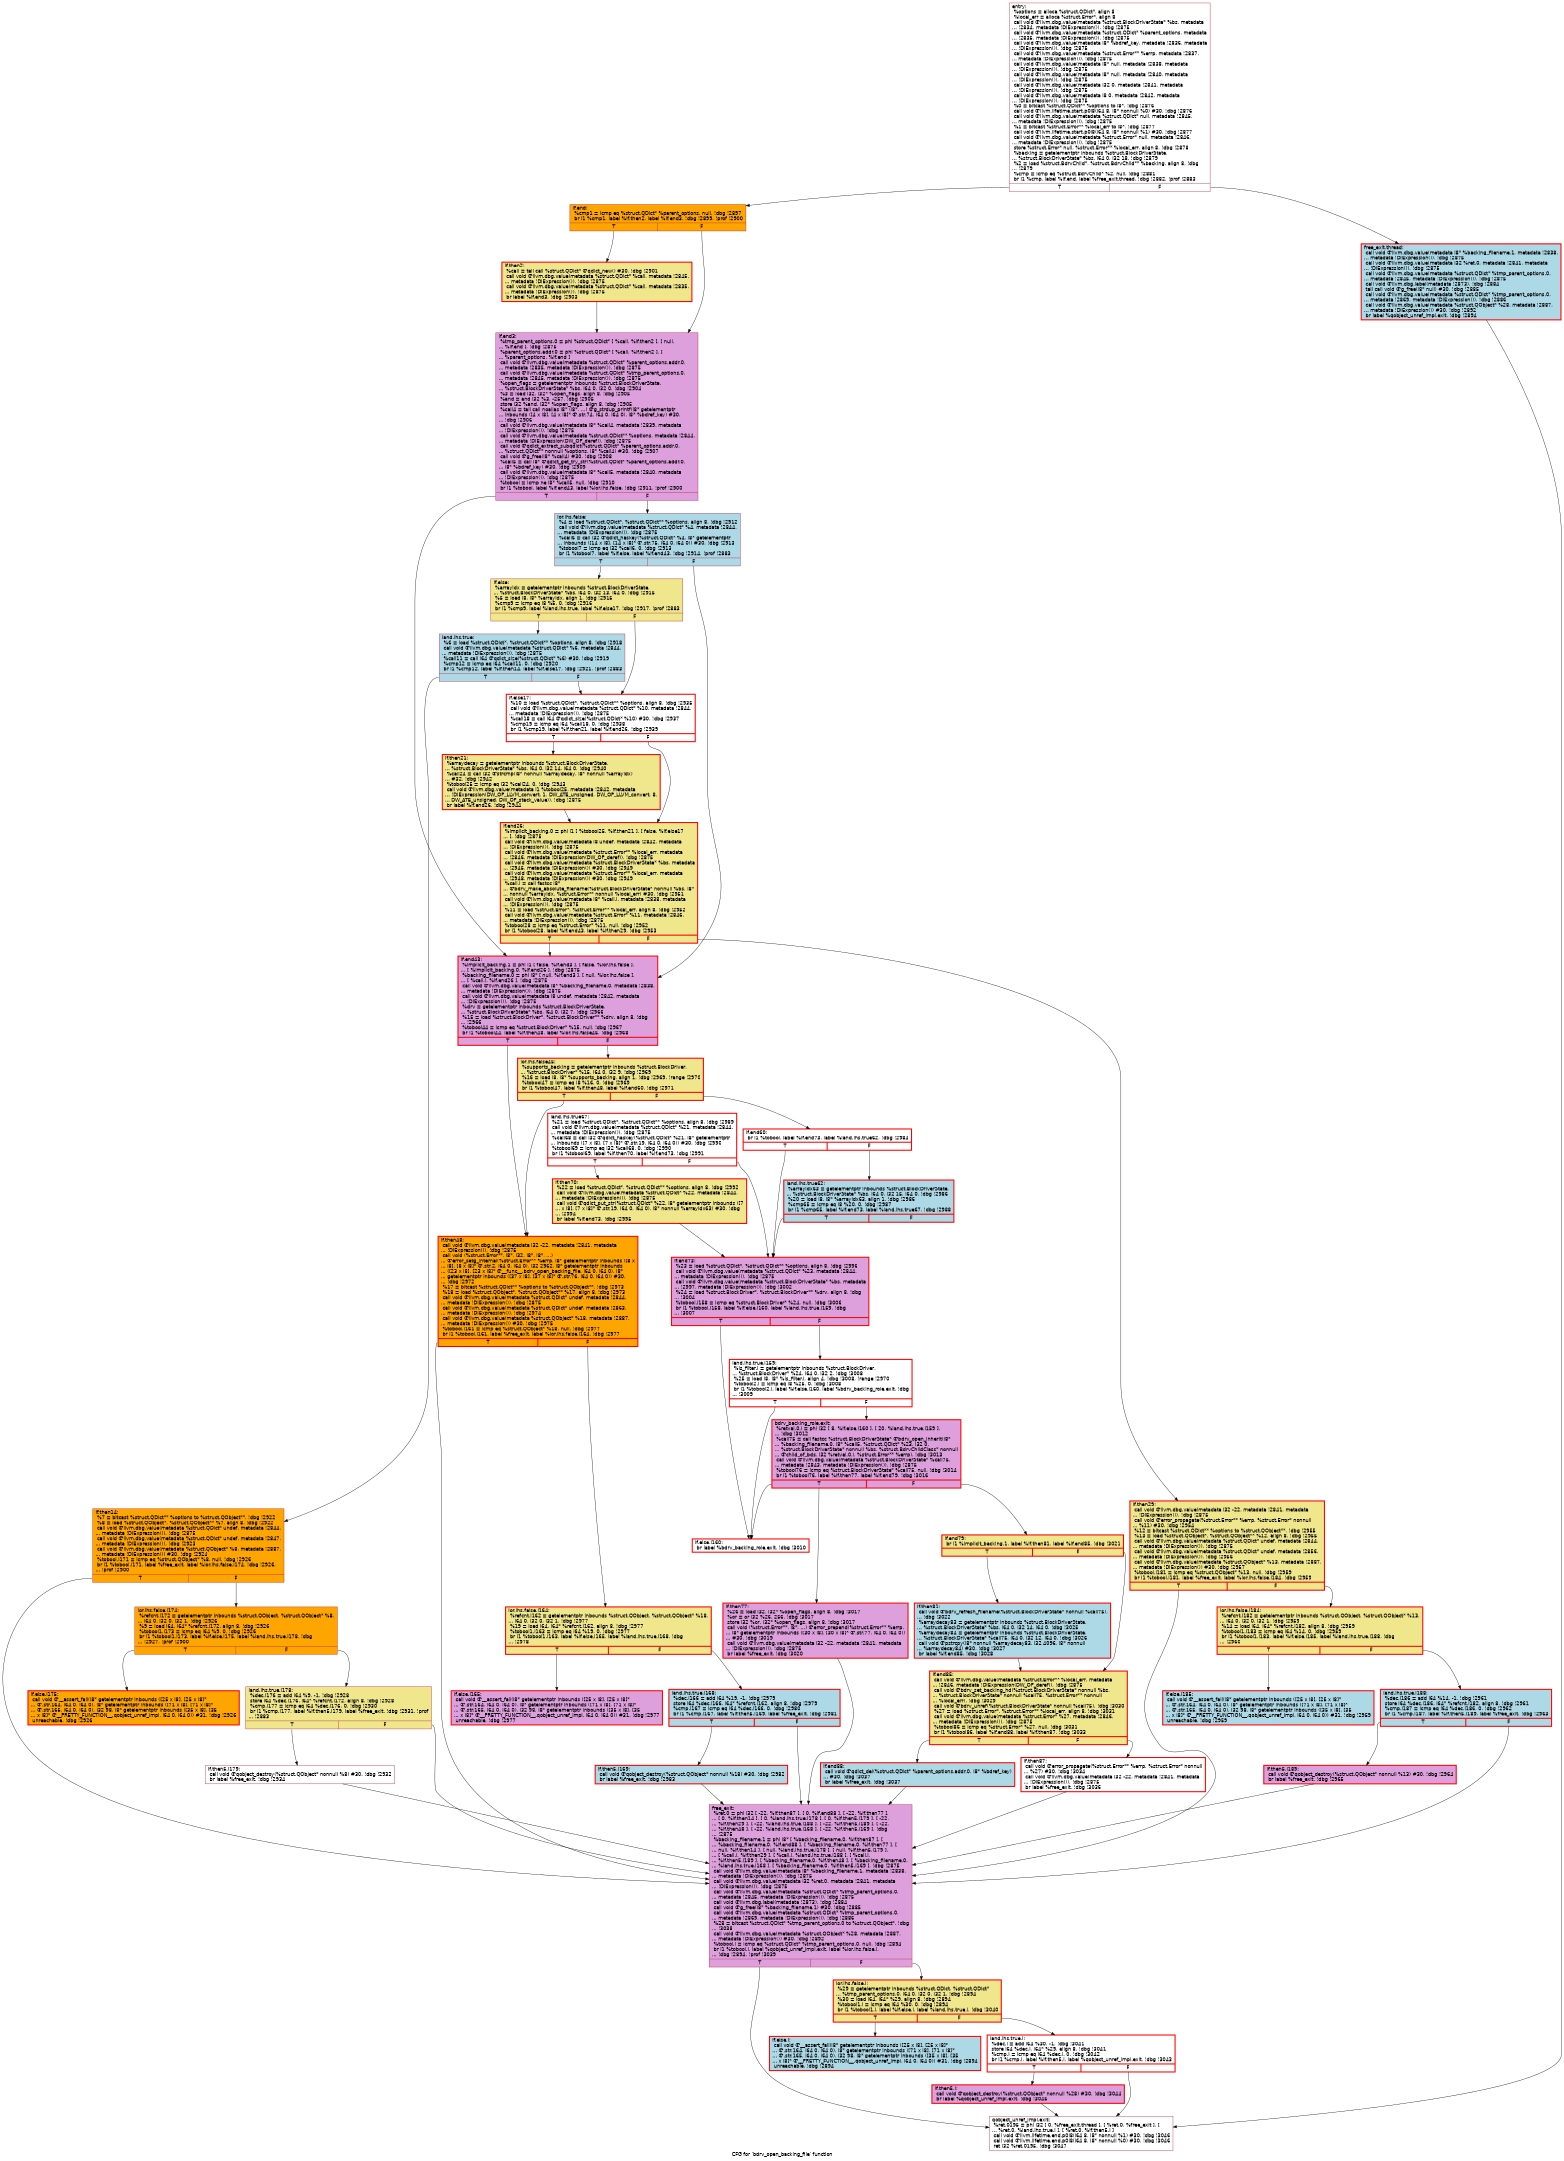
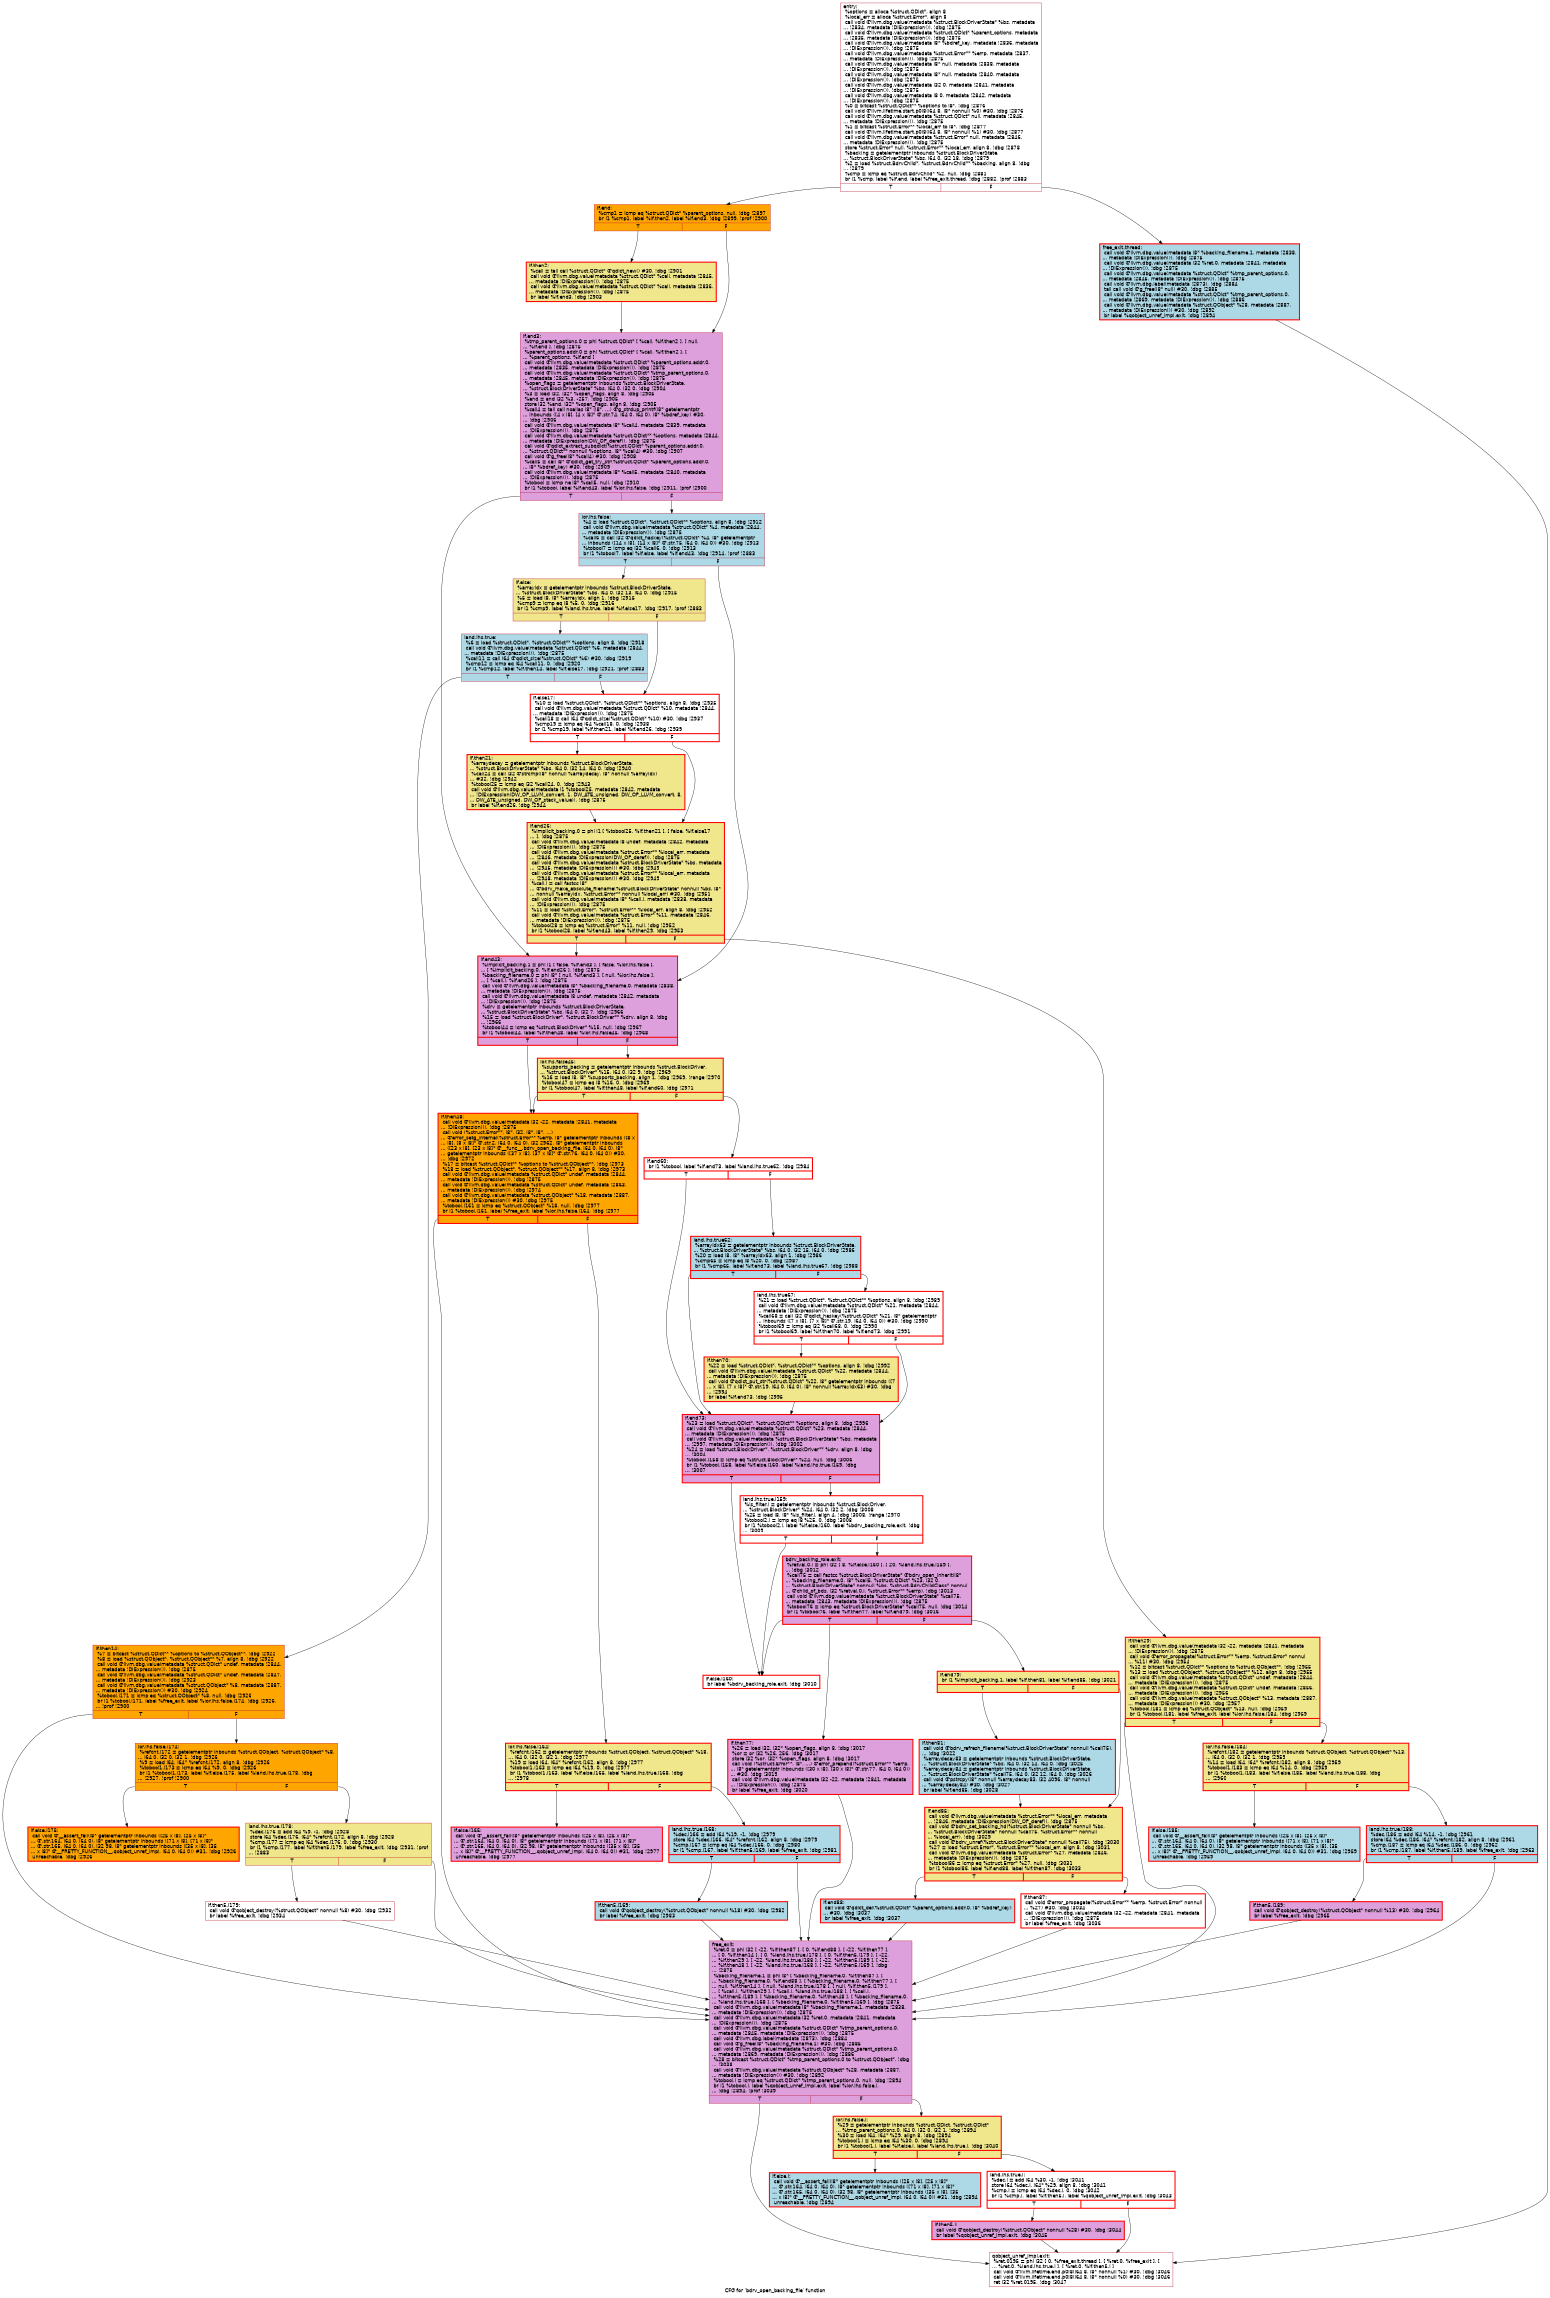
none -> (867, 1279)
